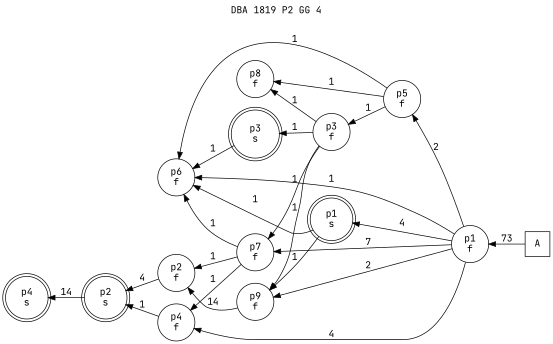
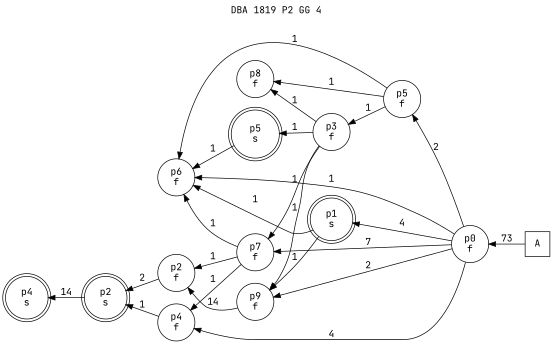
(255, 134) -> (255, 134)
(470, 244) -> (470, 244)
(142, 278) -> (142, 278)
